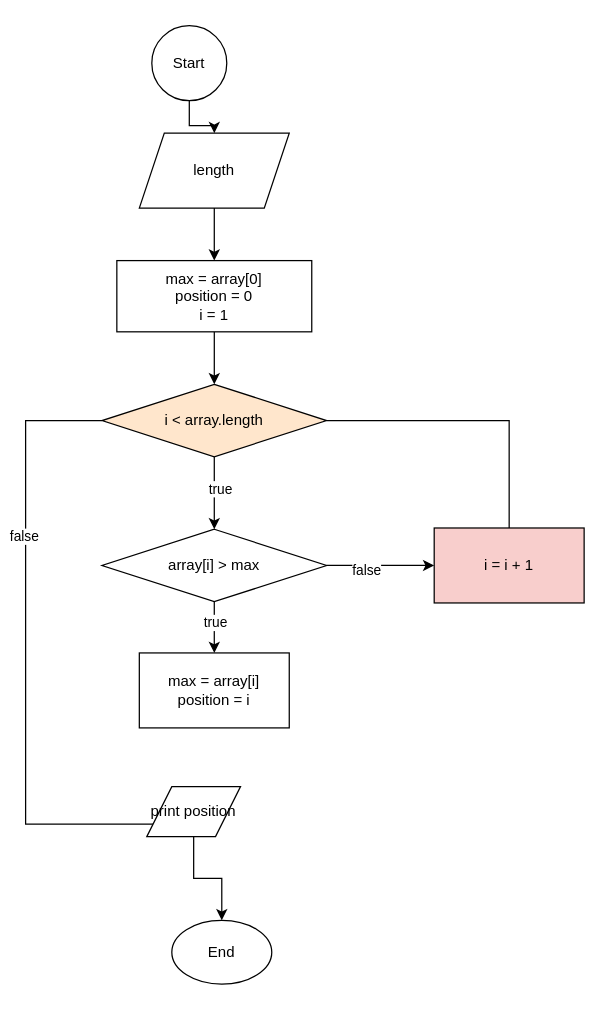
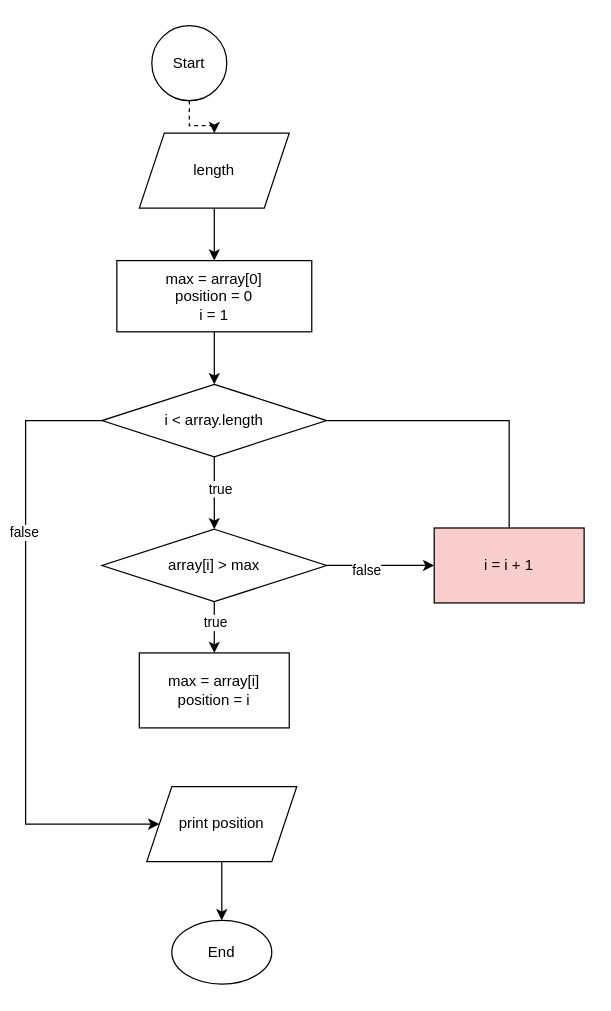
(189, 125) -> (189, 125)
(214, 421) -> (214, 421)
(194, 812) -> (222, 824)
